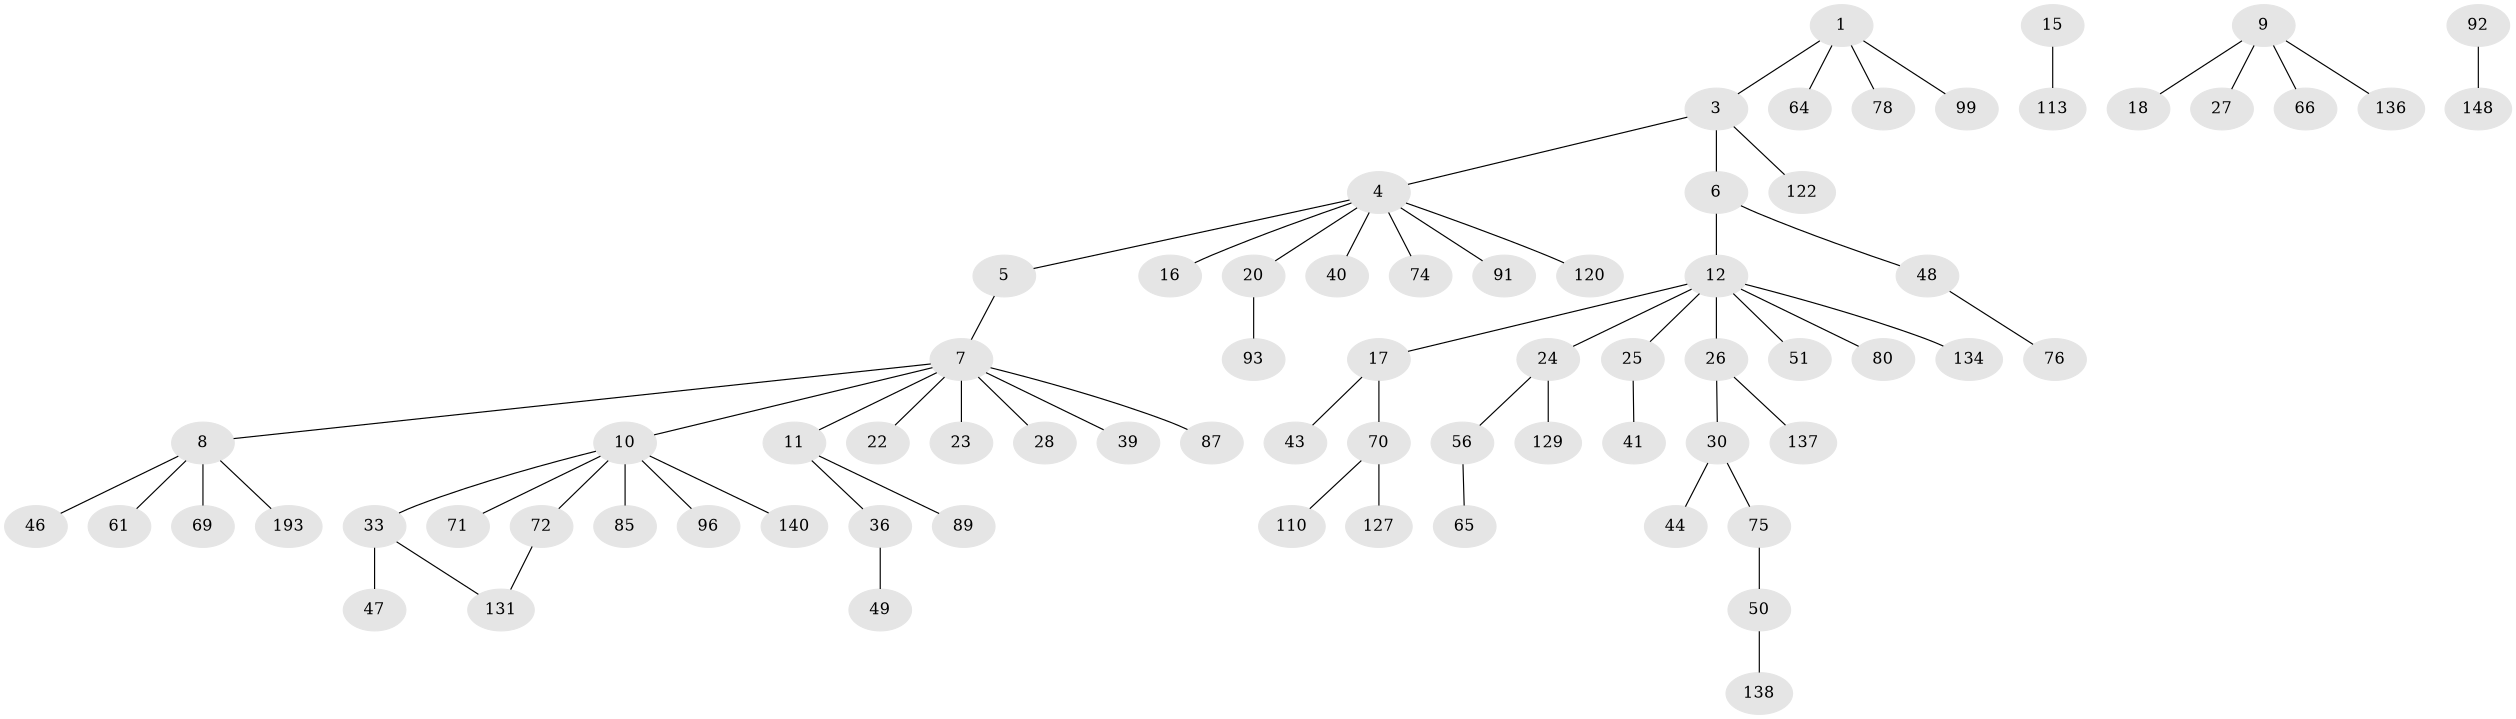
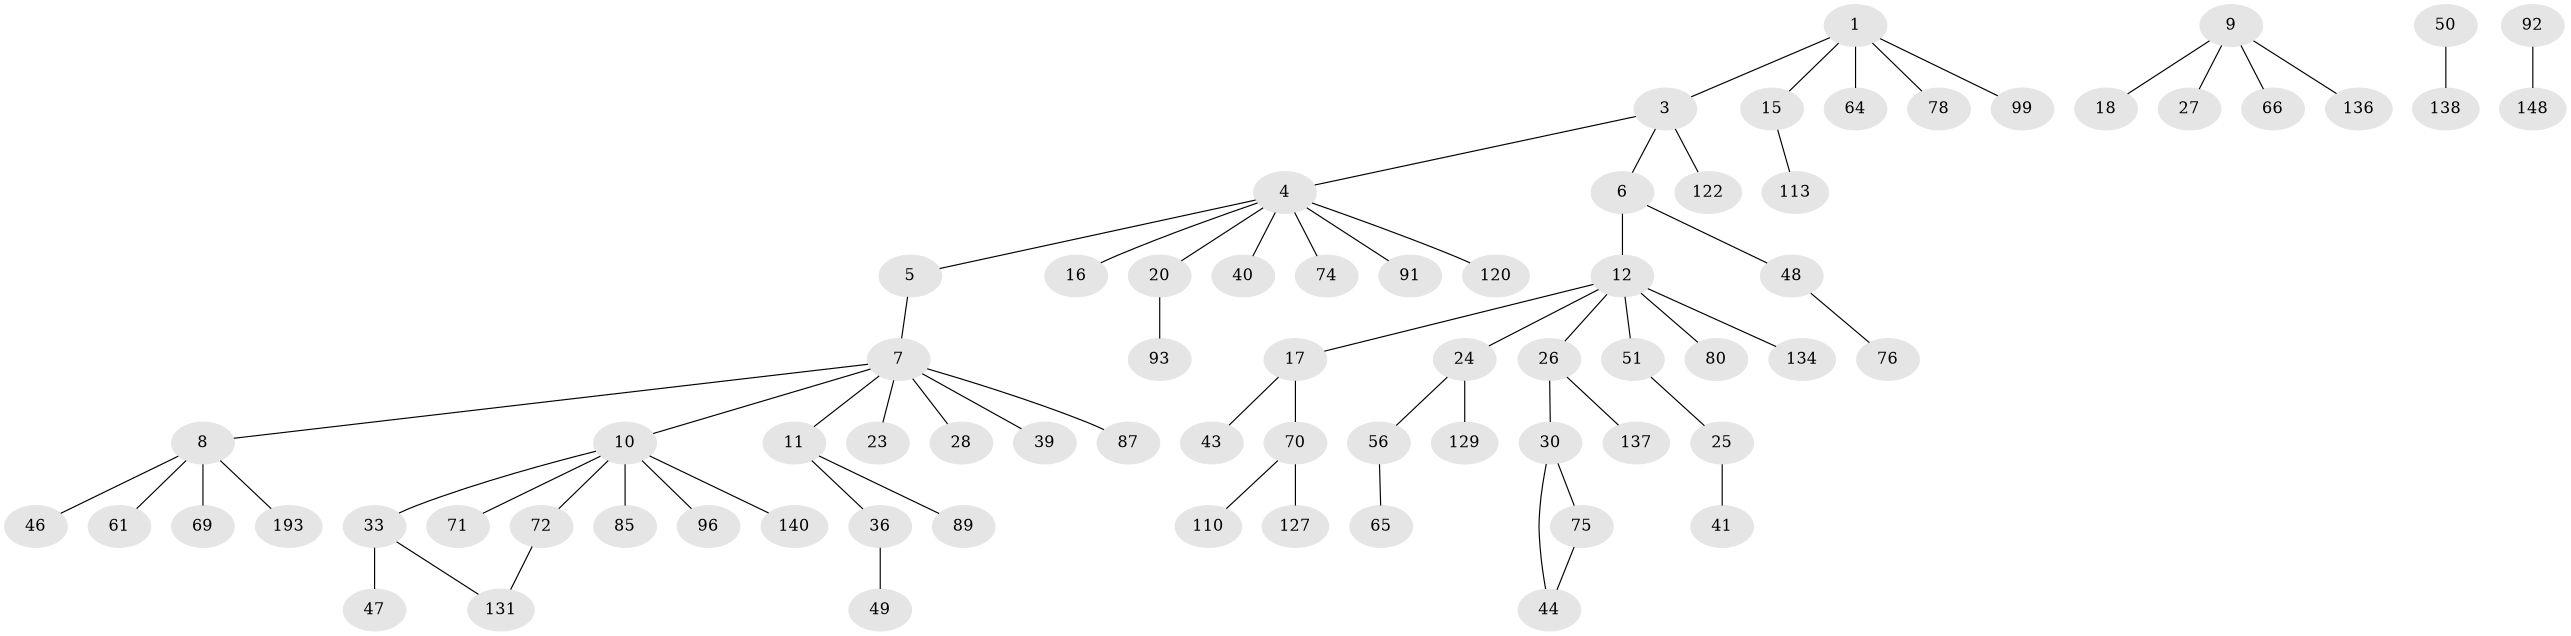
none -> (1814, 67)
(1675, 318) -> (1678, 401)
(878, 443) -> none
(1759, 568) -> (1566, 568)
